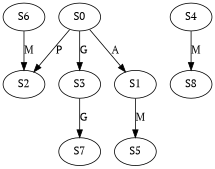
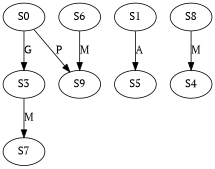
(191, 47) -> (191, 47)
(105, 48) -> none
(24, 84) -> (80, 84)
(84, 118) -> (29, 118)
(140, 118) -> (139, 51)
